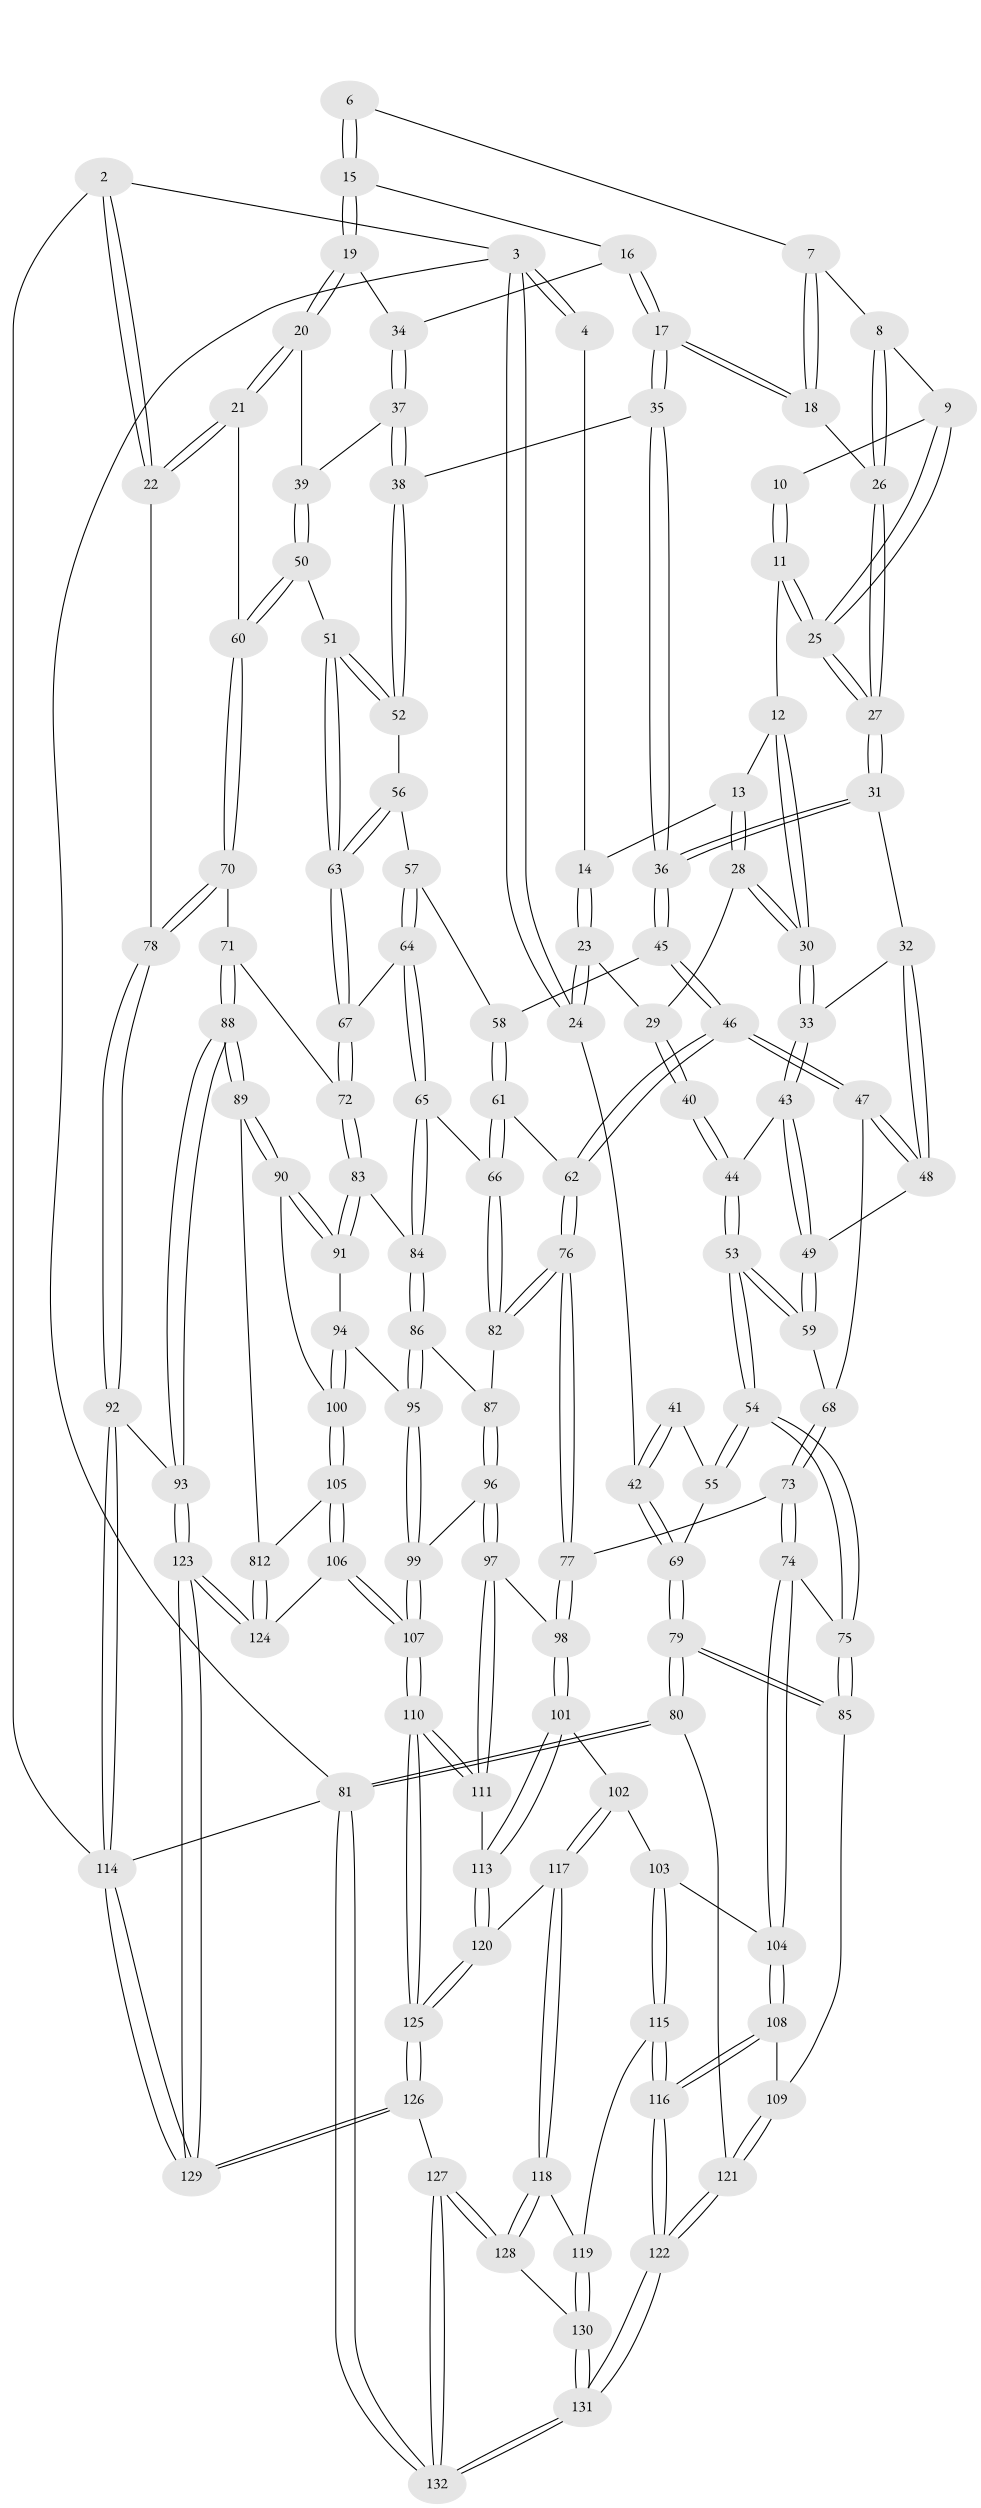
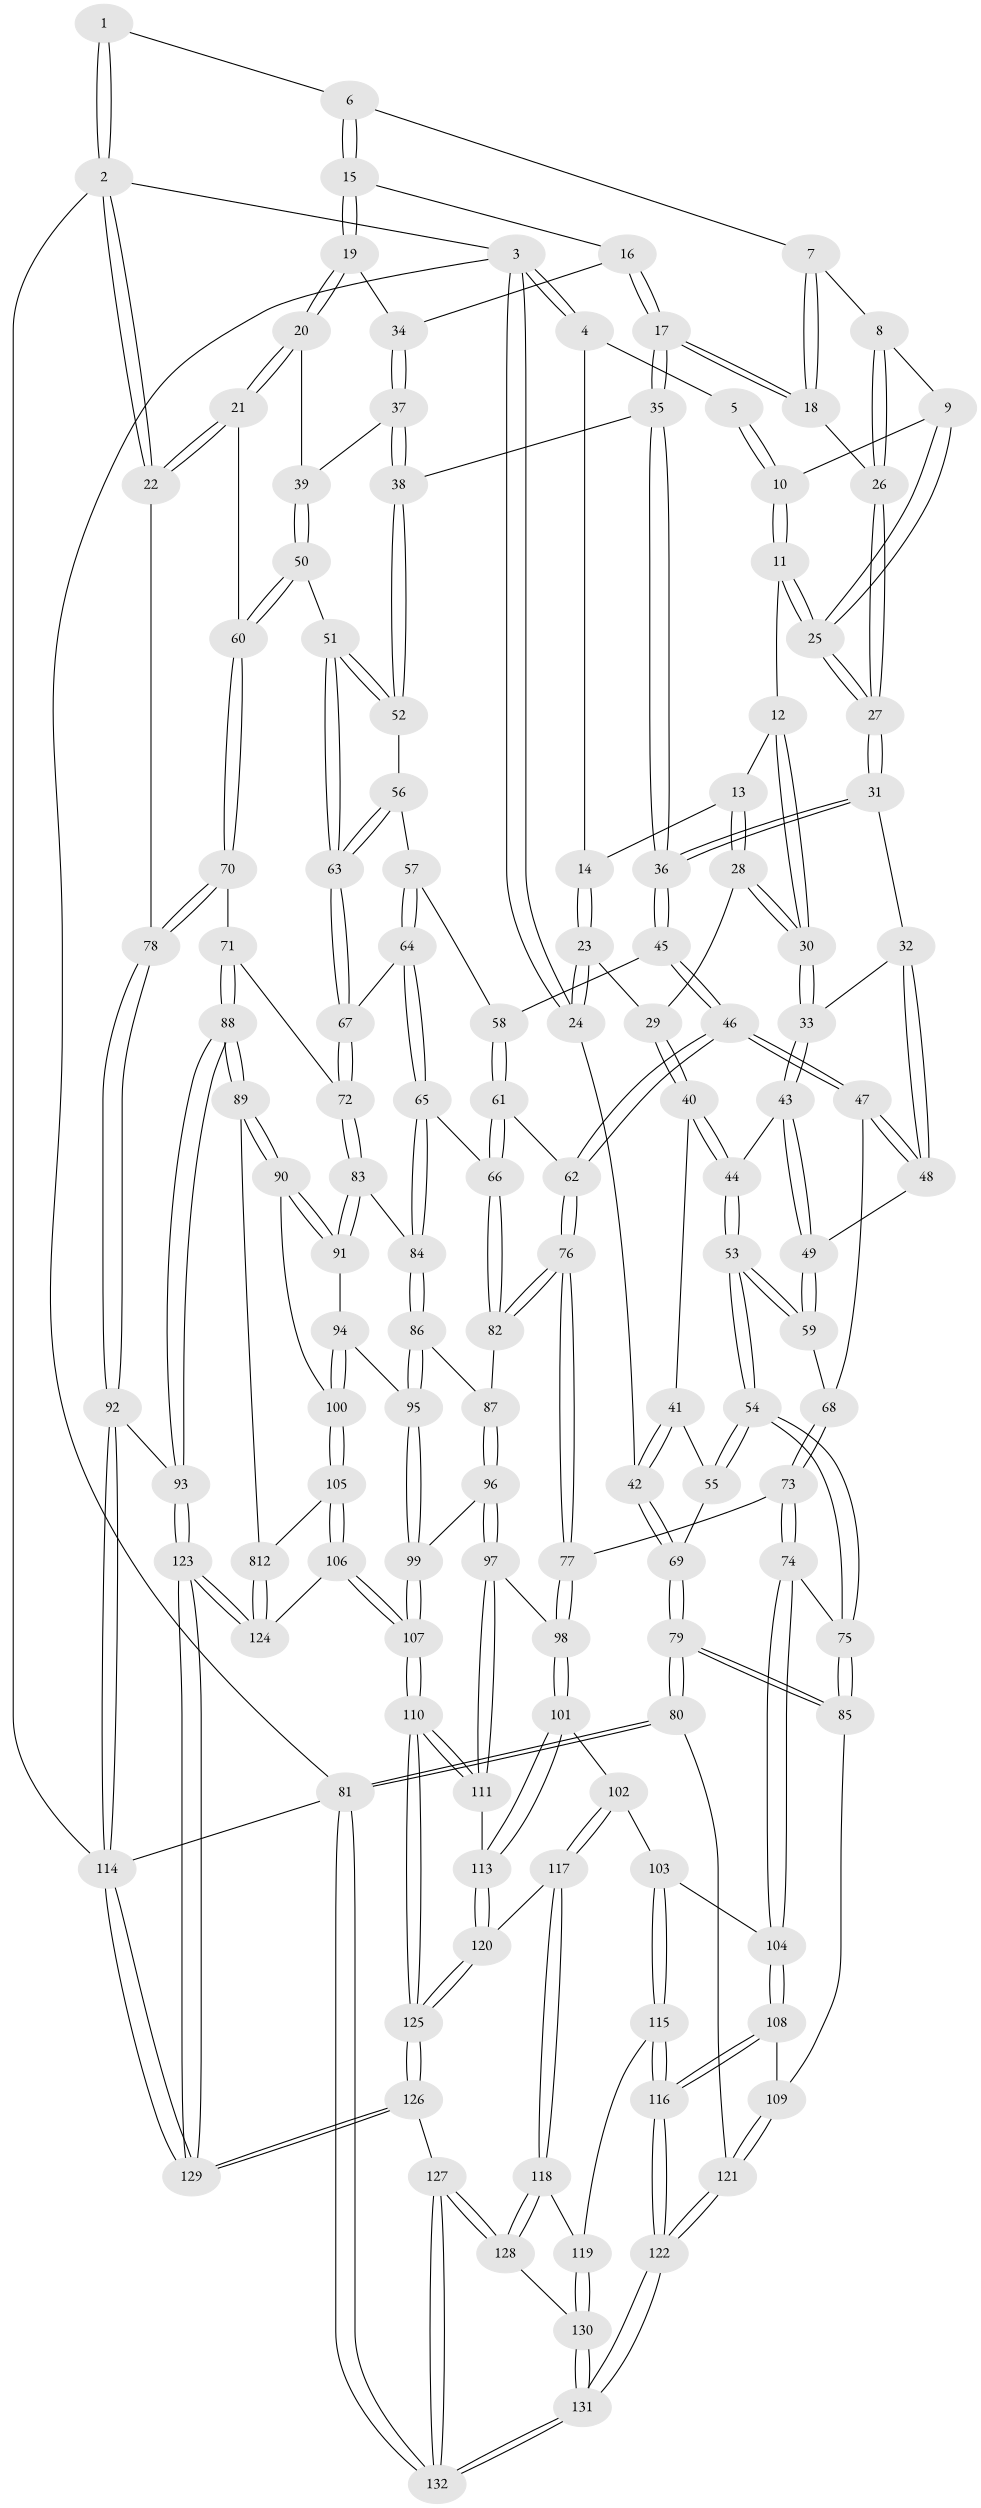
none -> (104, 23)
none -> (734, 408)
none -> (682, 1254)
